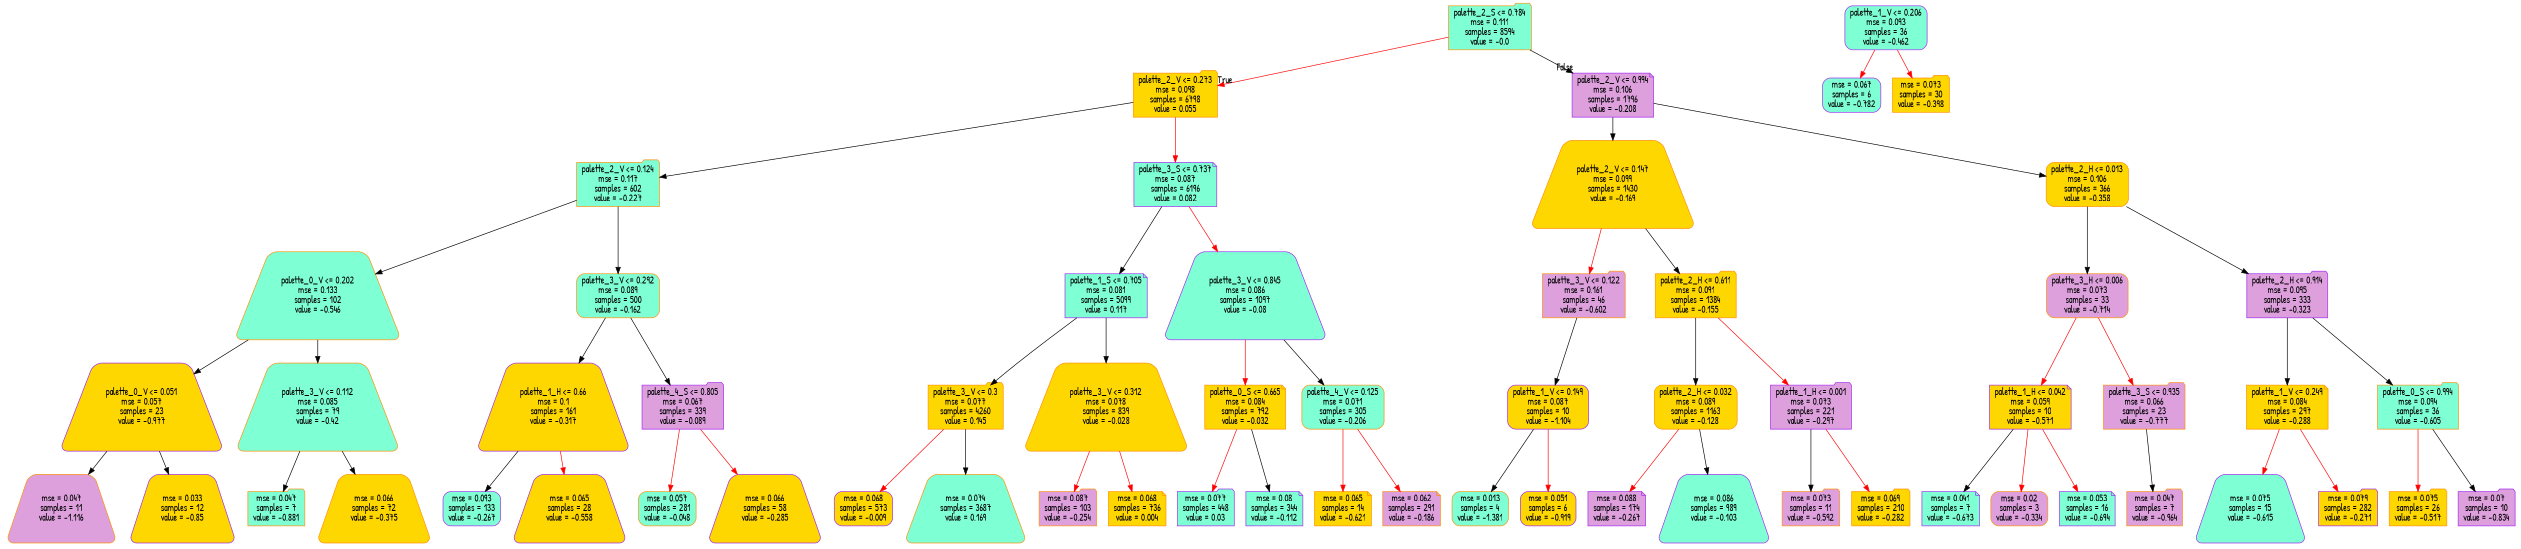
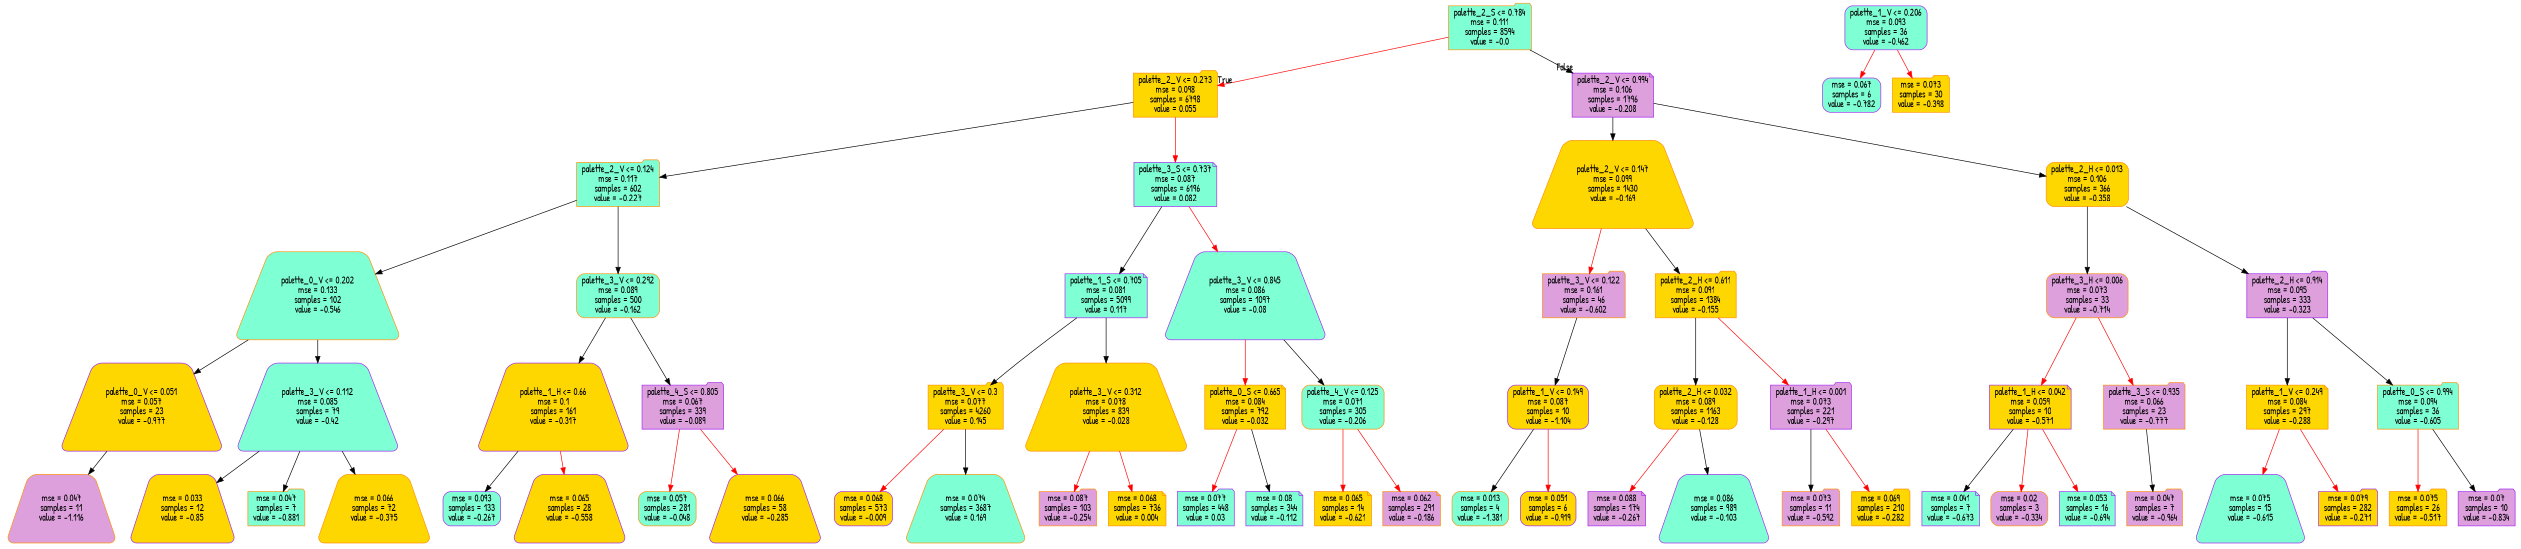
(318, 407) -> (318, 407)
(163, 460) -> (241, 465)
